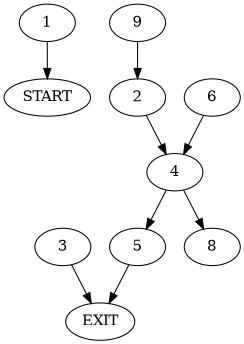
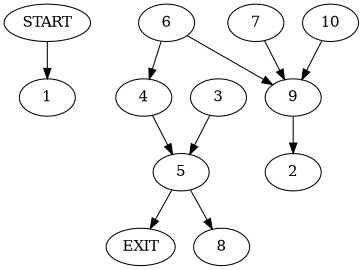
none -> (256, 23)
none -> (331, 23)
(47, 55) -> (47, 55)
none -> (225, 58)
(154, 130) -> none
(191, 205) -> (199, 205)
(79, 279) -> (202, 130)
